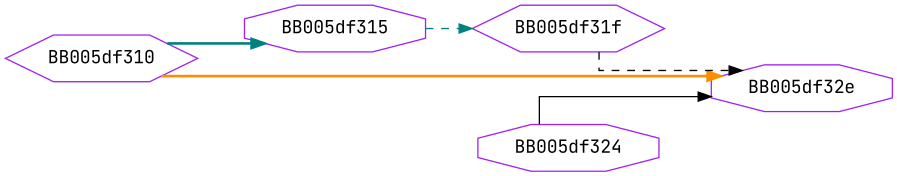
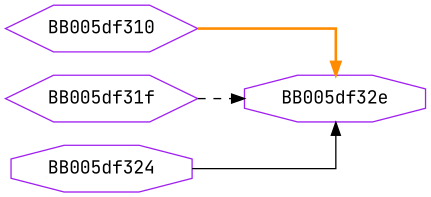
(335, 29) -> none
